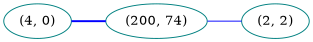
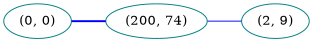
(38, 21) -> (38, 21)
(275, 21) -> (275, 21)
